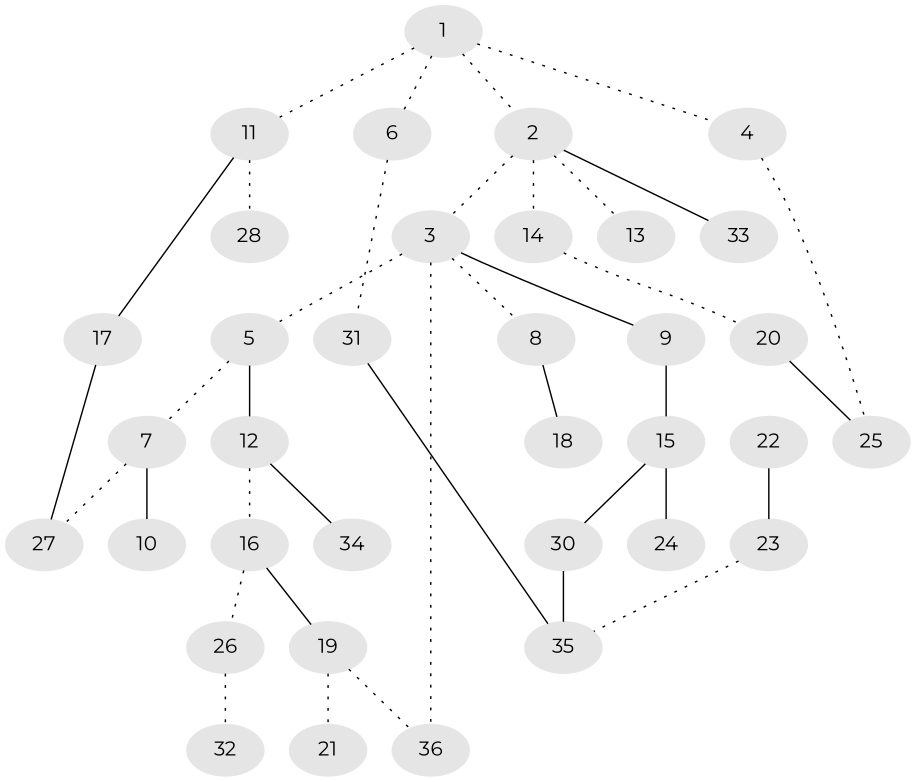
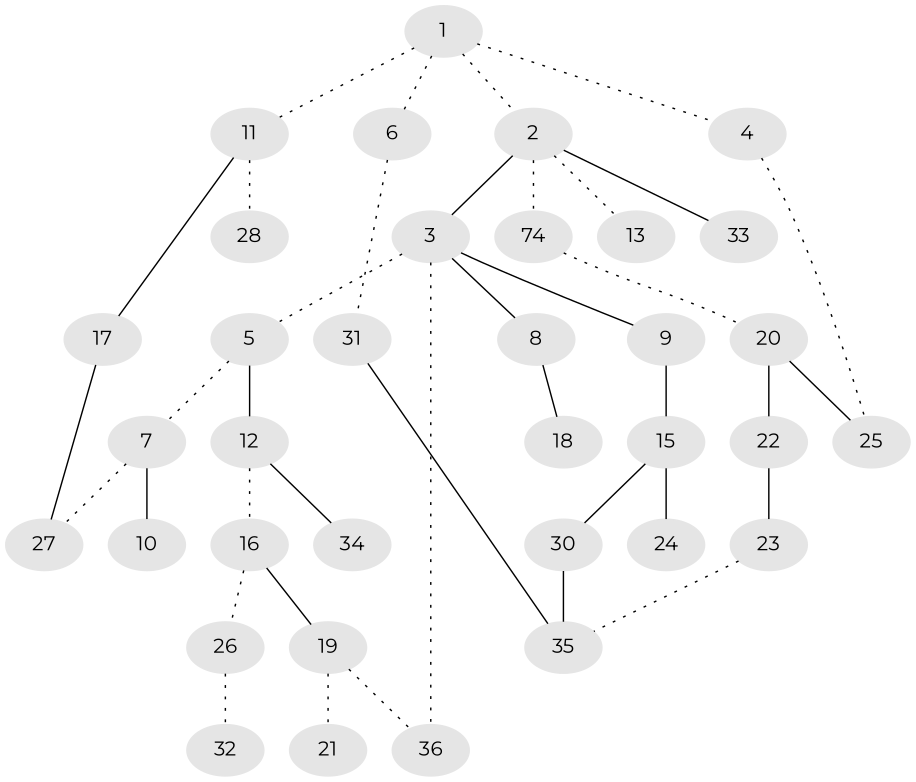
(482, 185) -> (482, 185)
(533, 237) -> (533, 237)
(484, 288) -> (484, 288)
none -> (769, 391)
